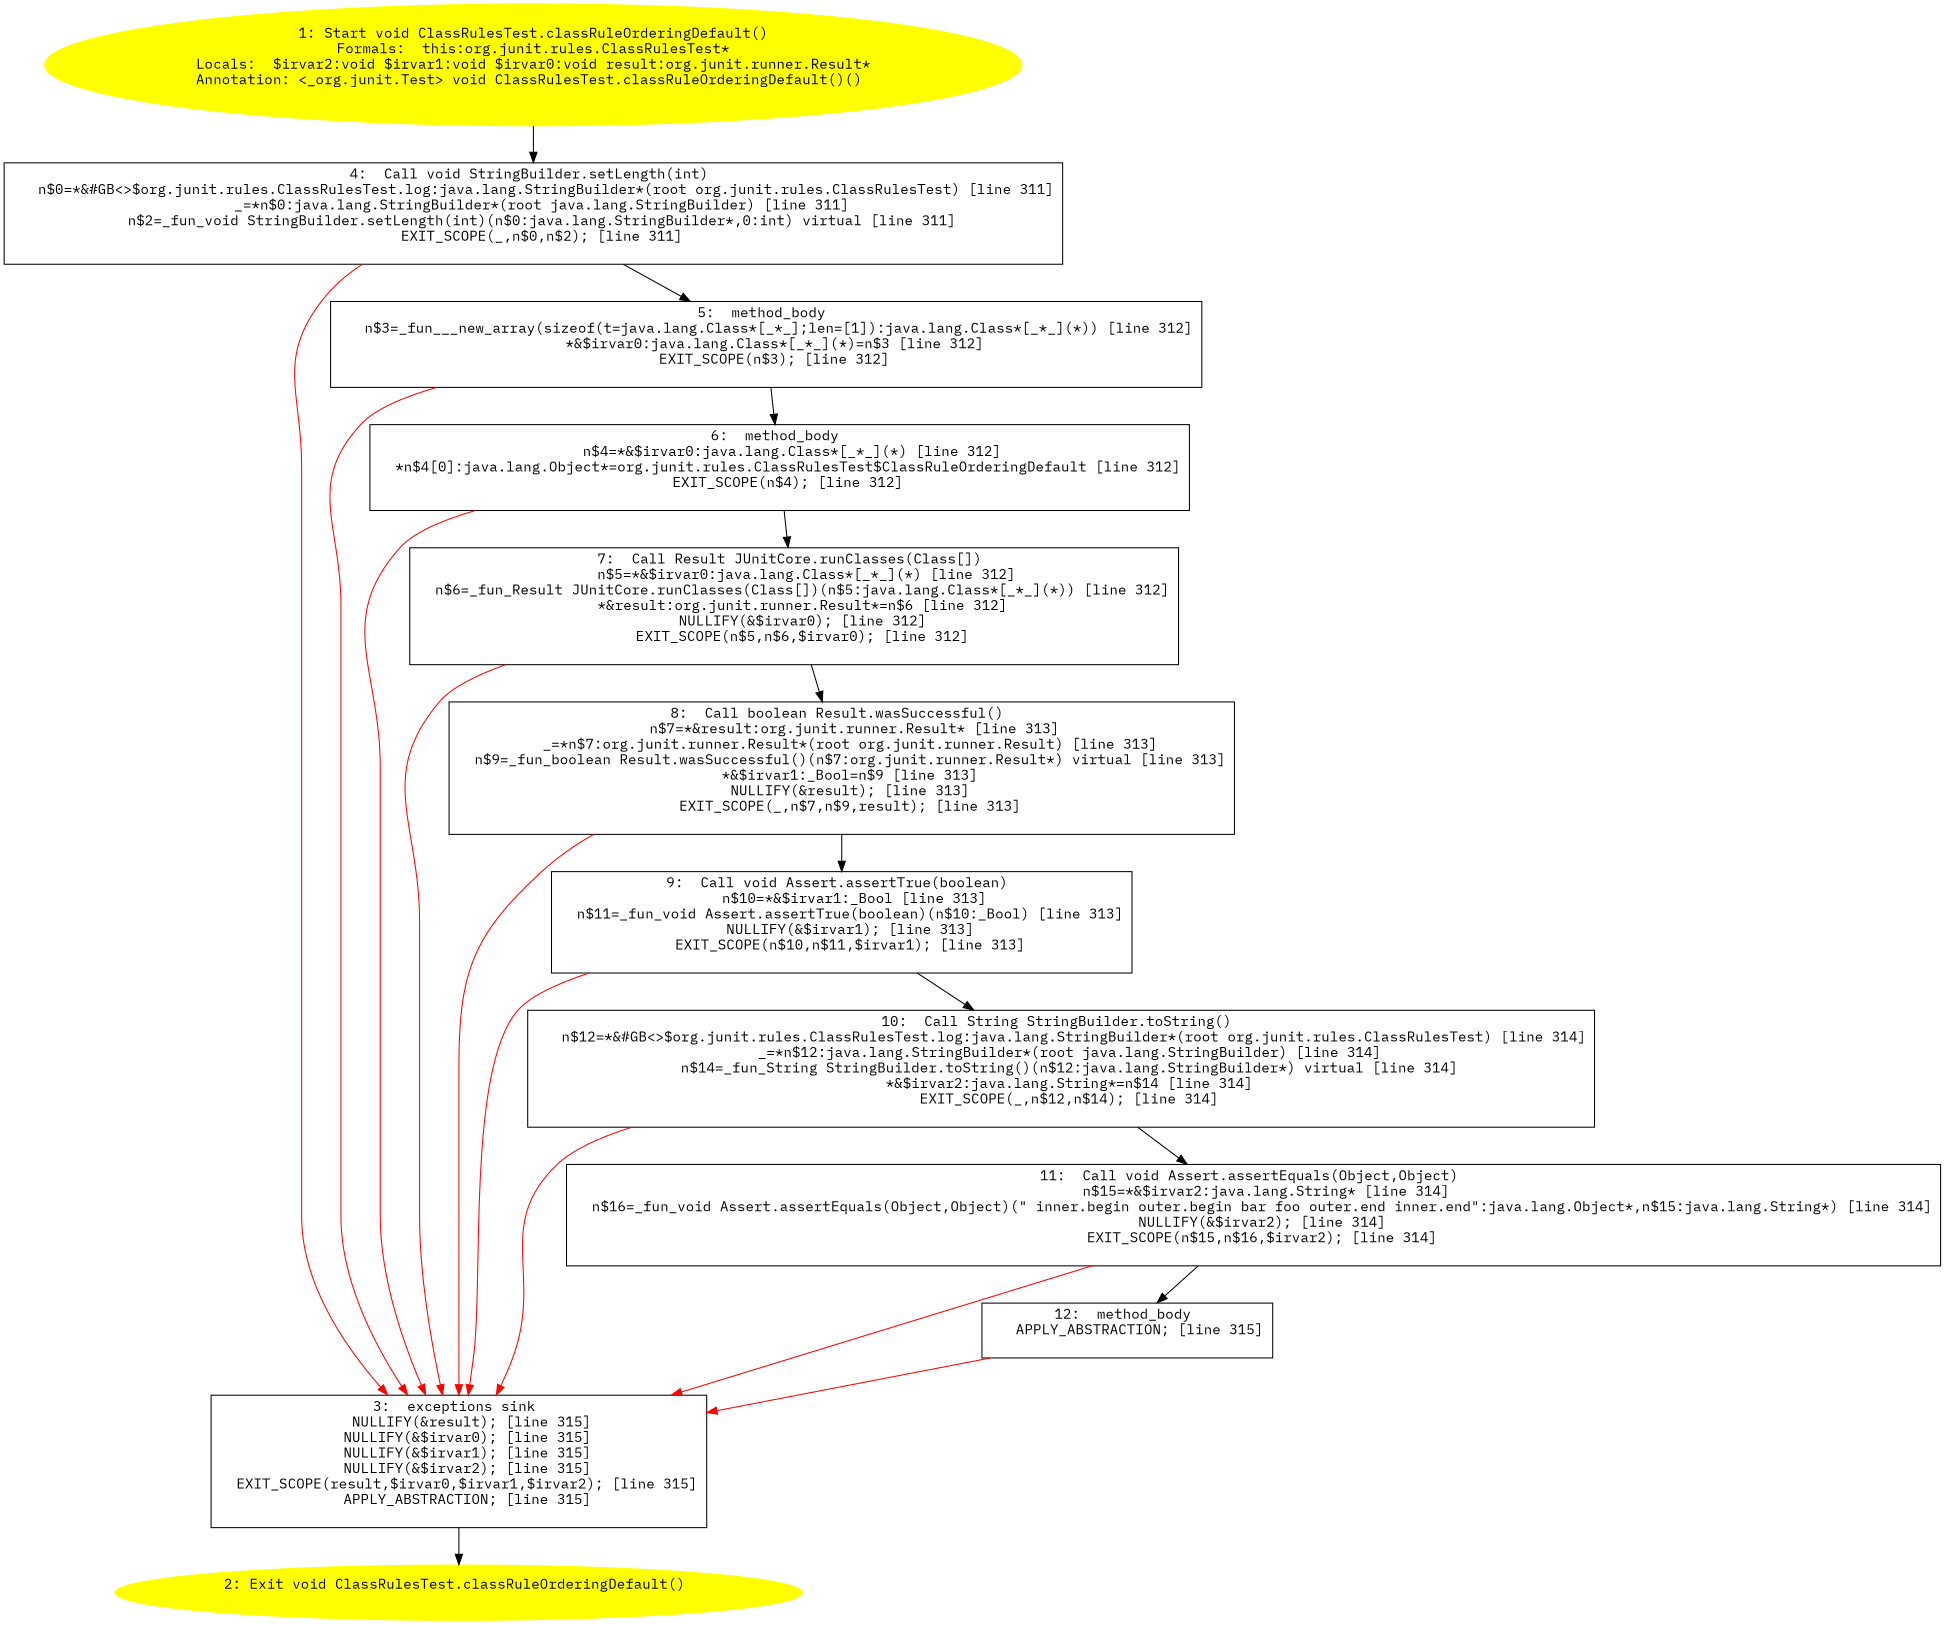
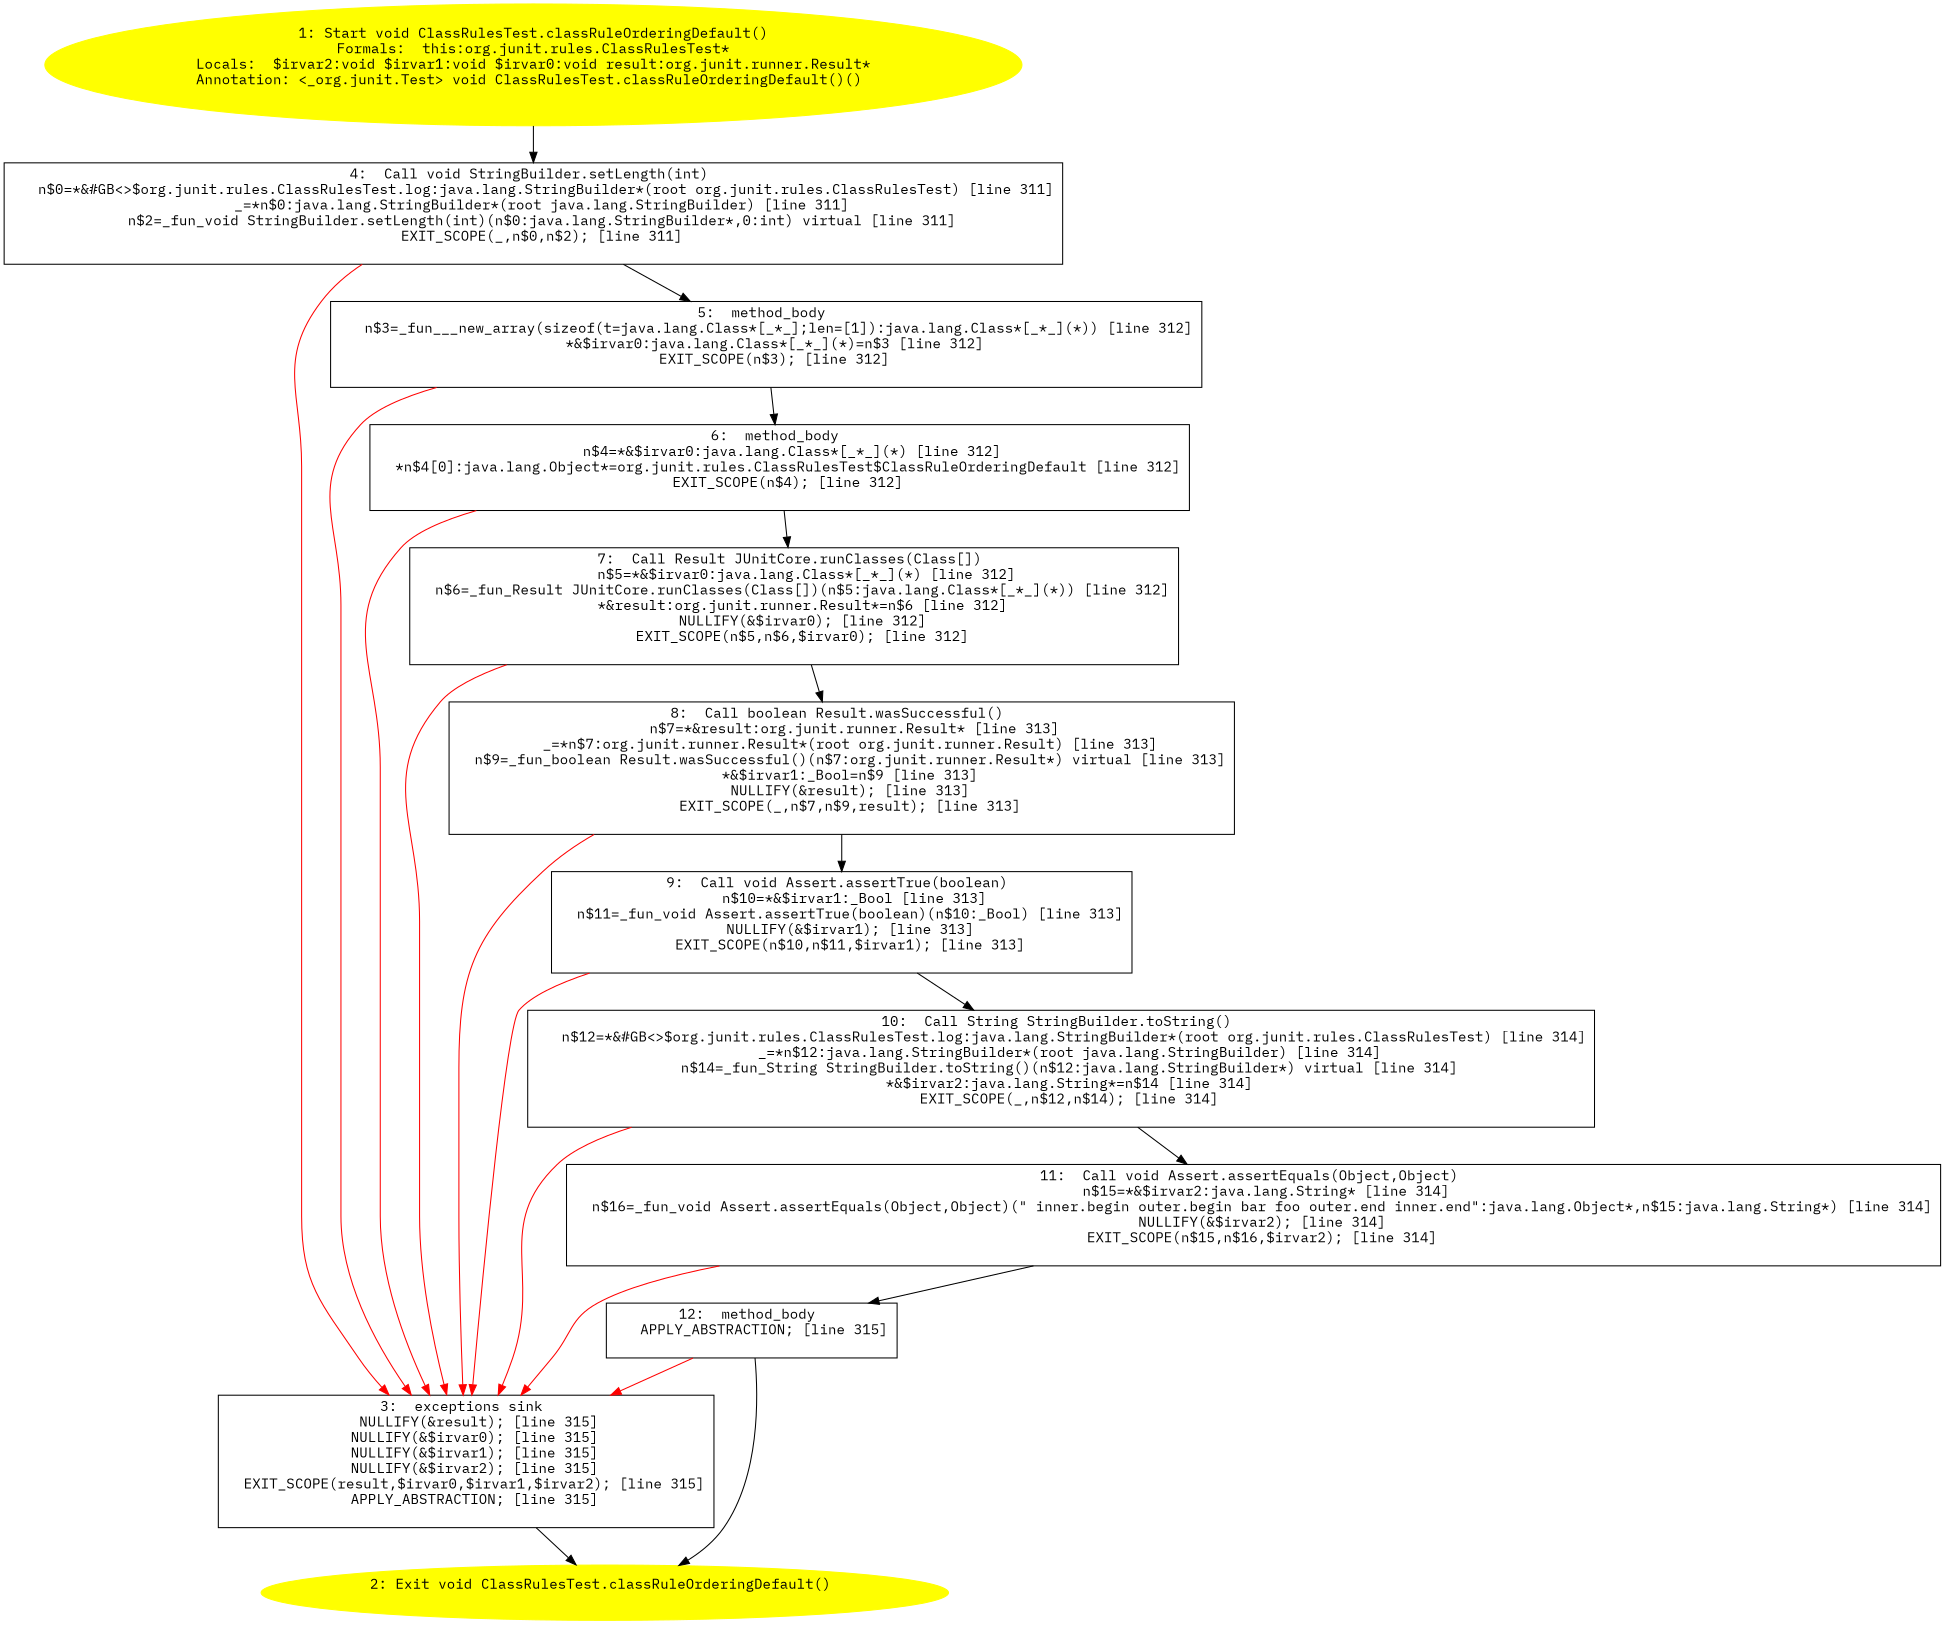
none -> (748, 1469)
